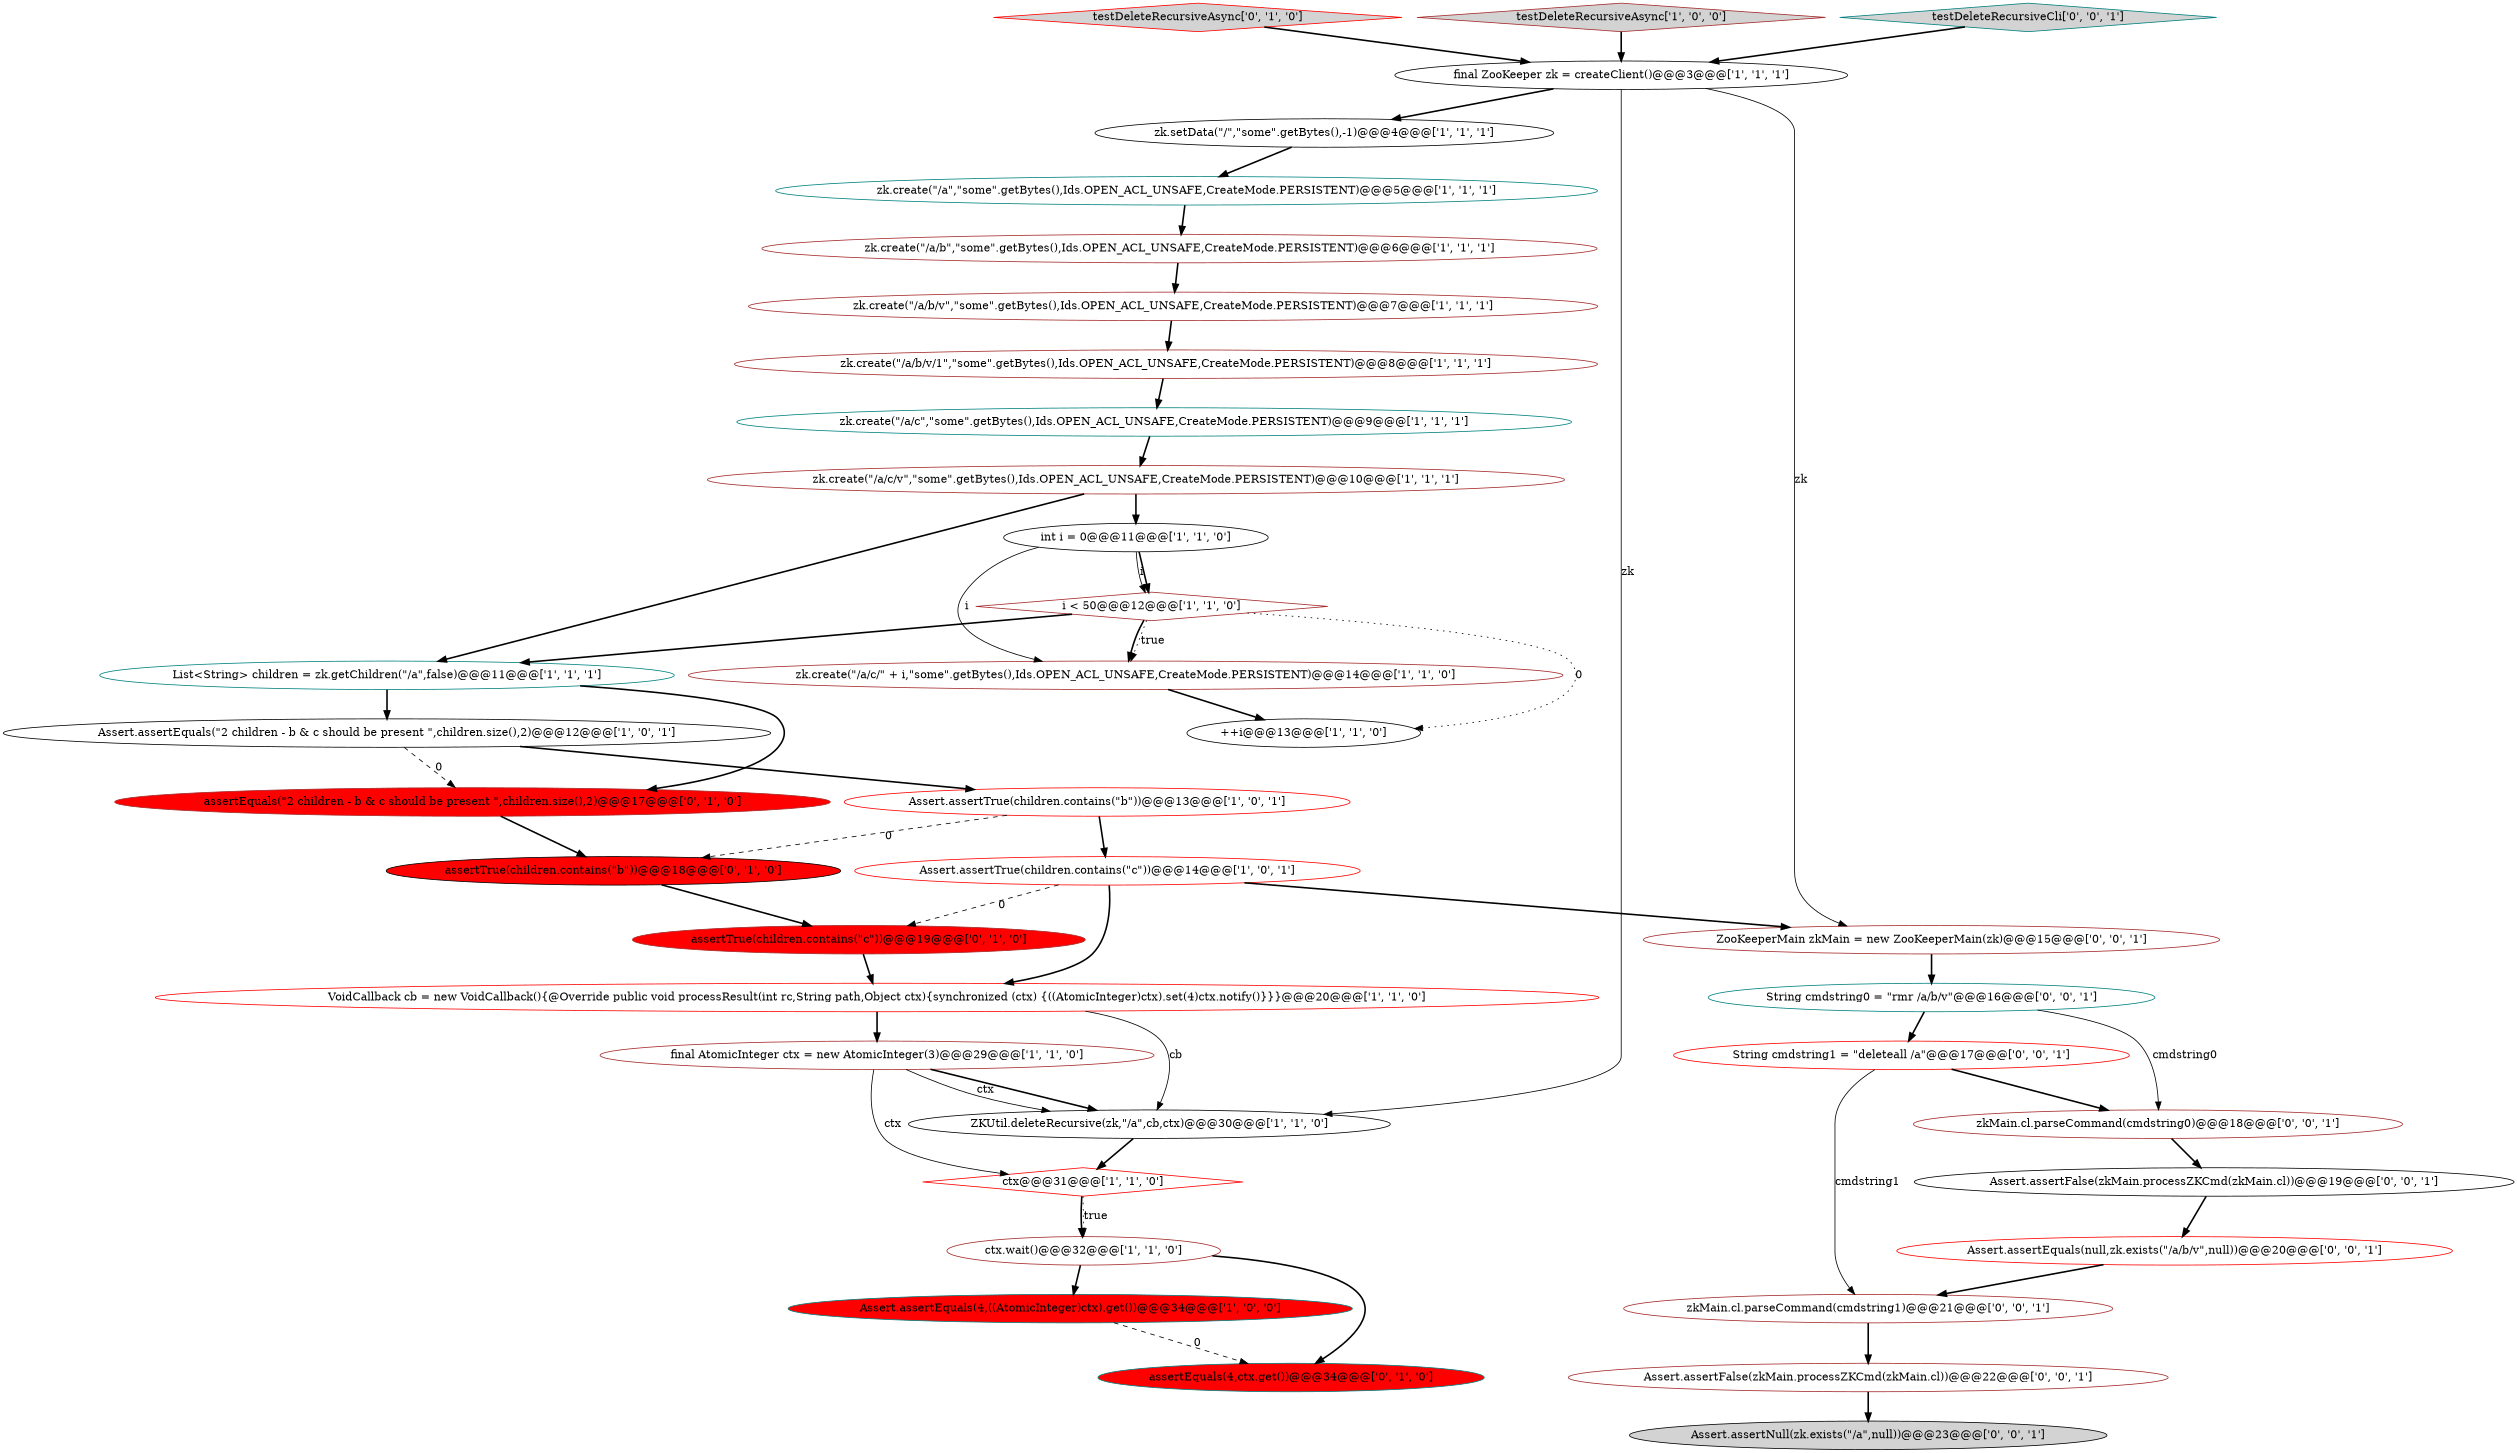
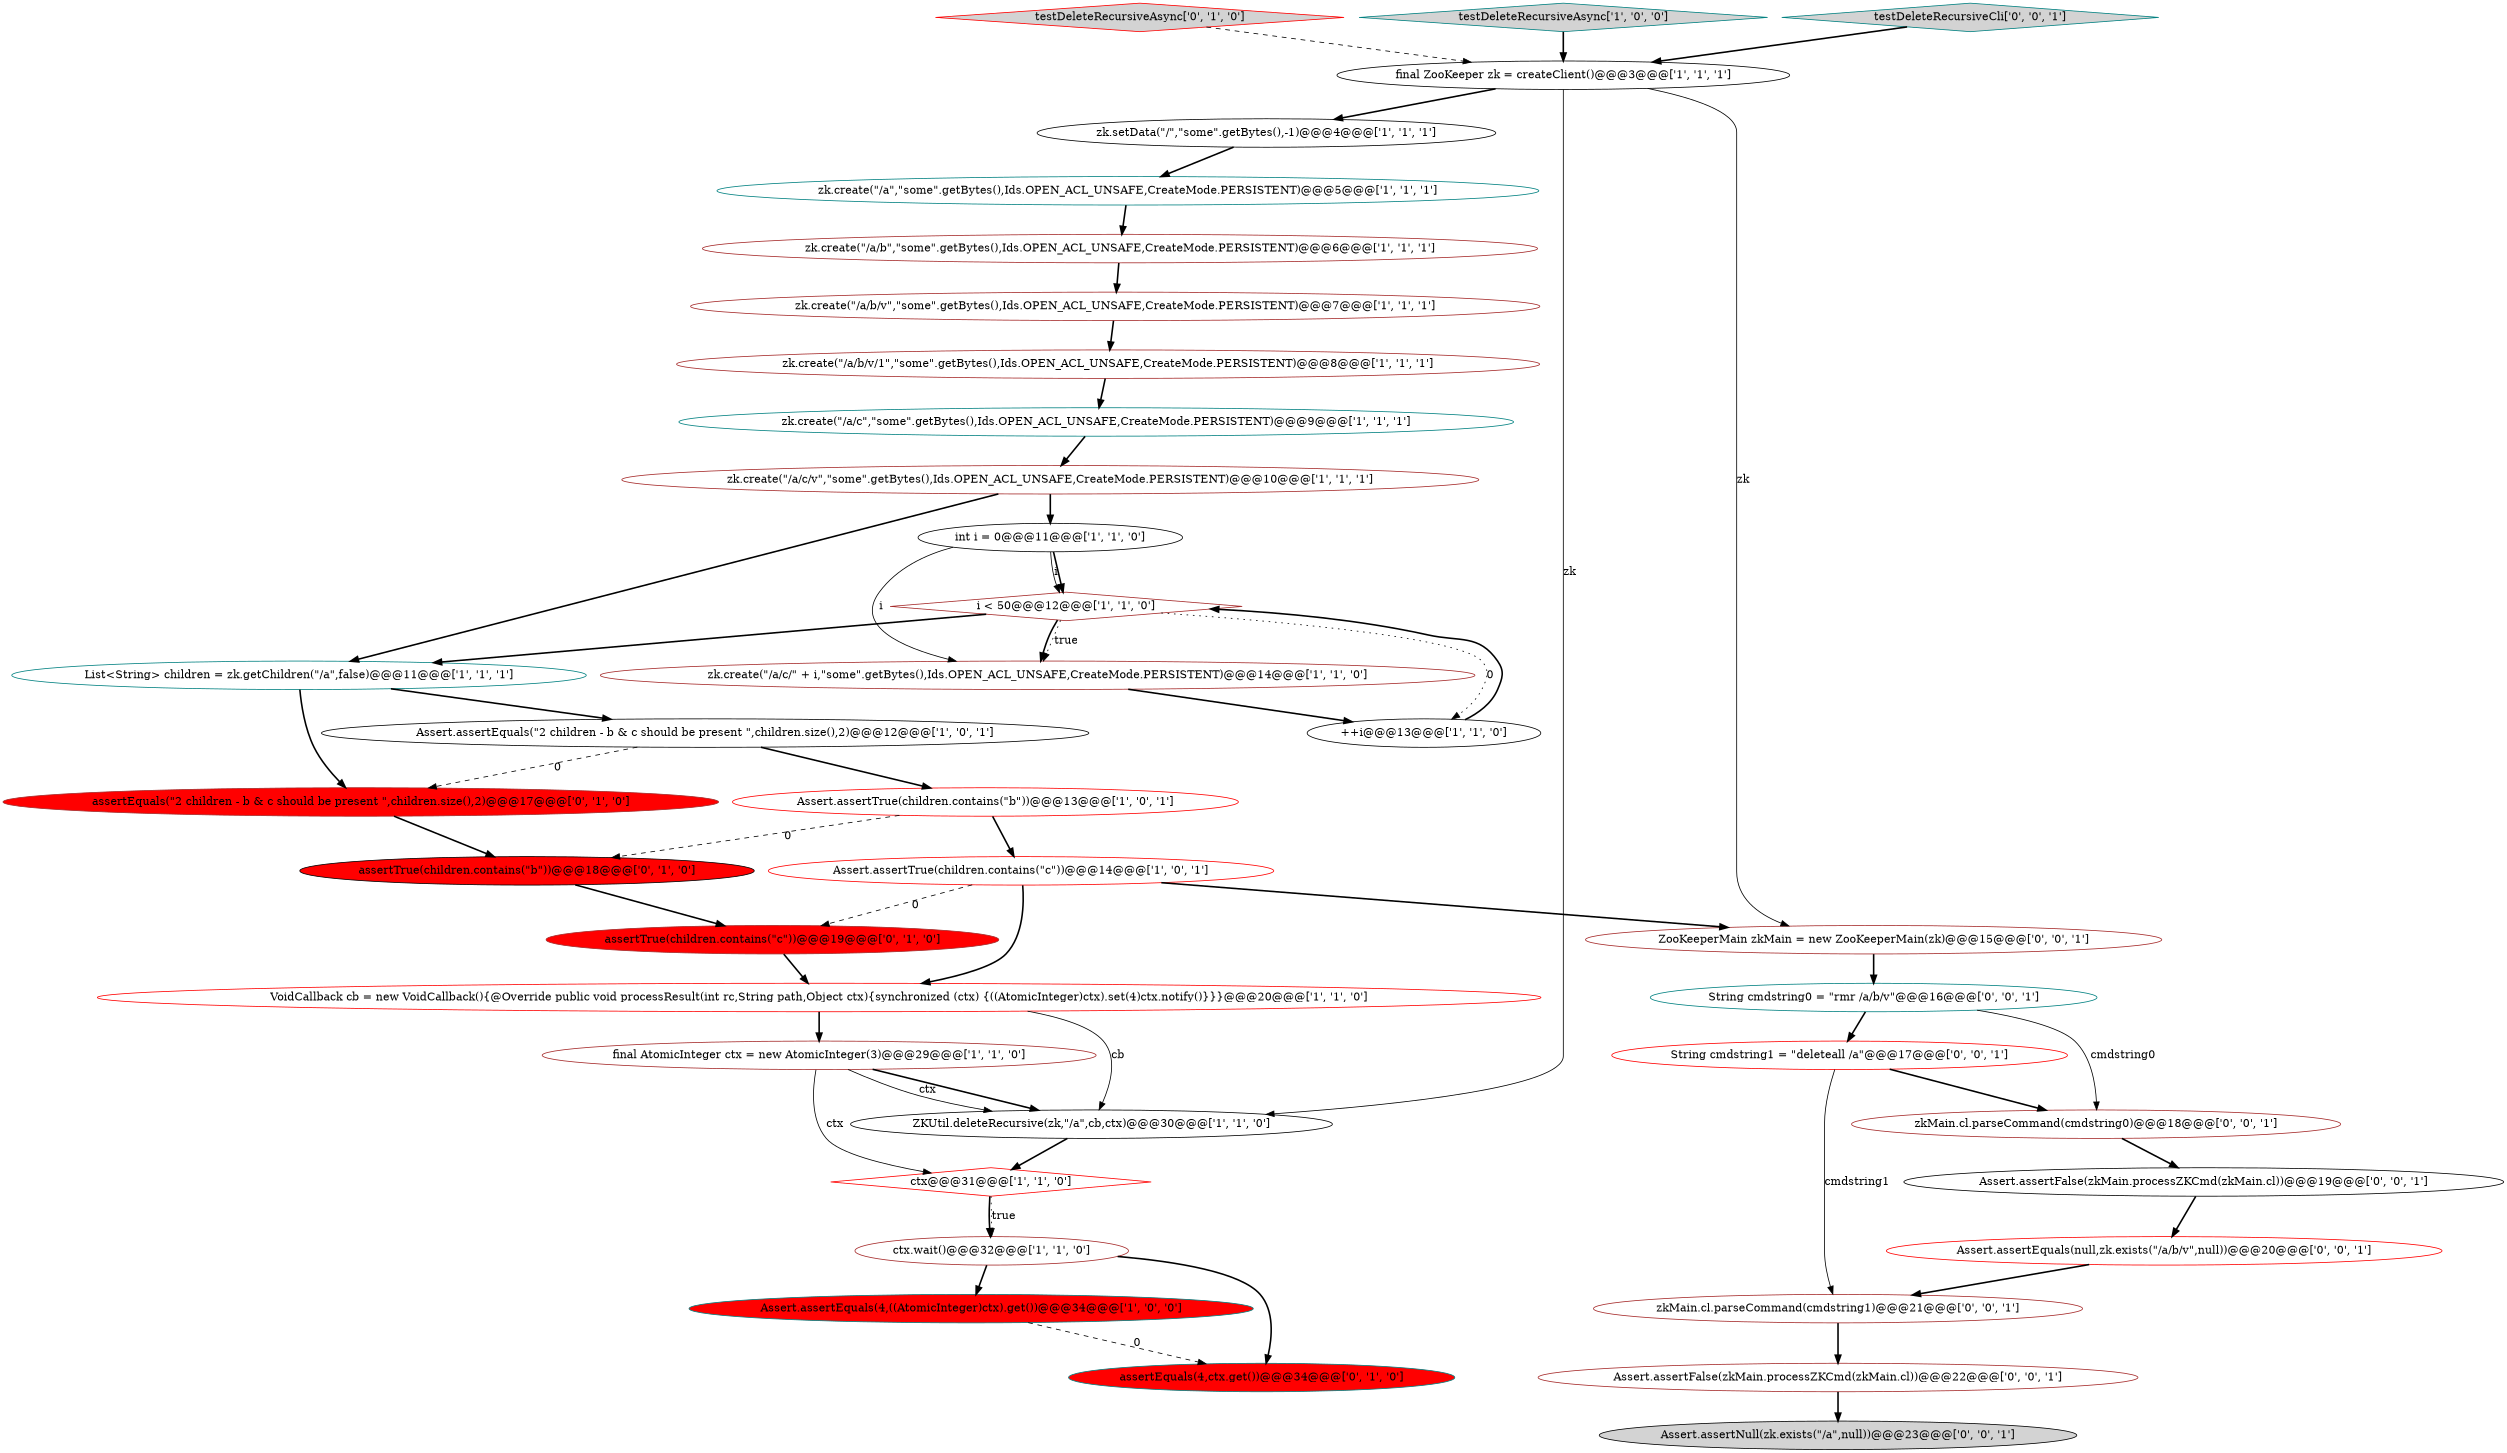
(1621, 17) -> (1563, 17)
(1393, 44) -> (1335, 44)
none -> (1400, 629)
